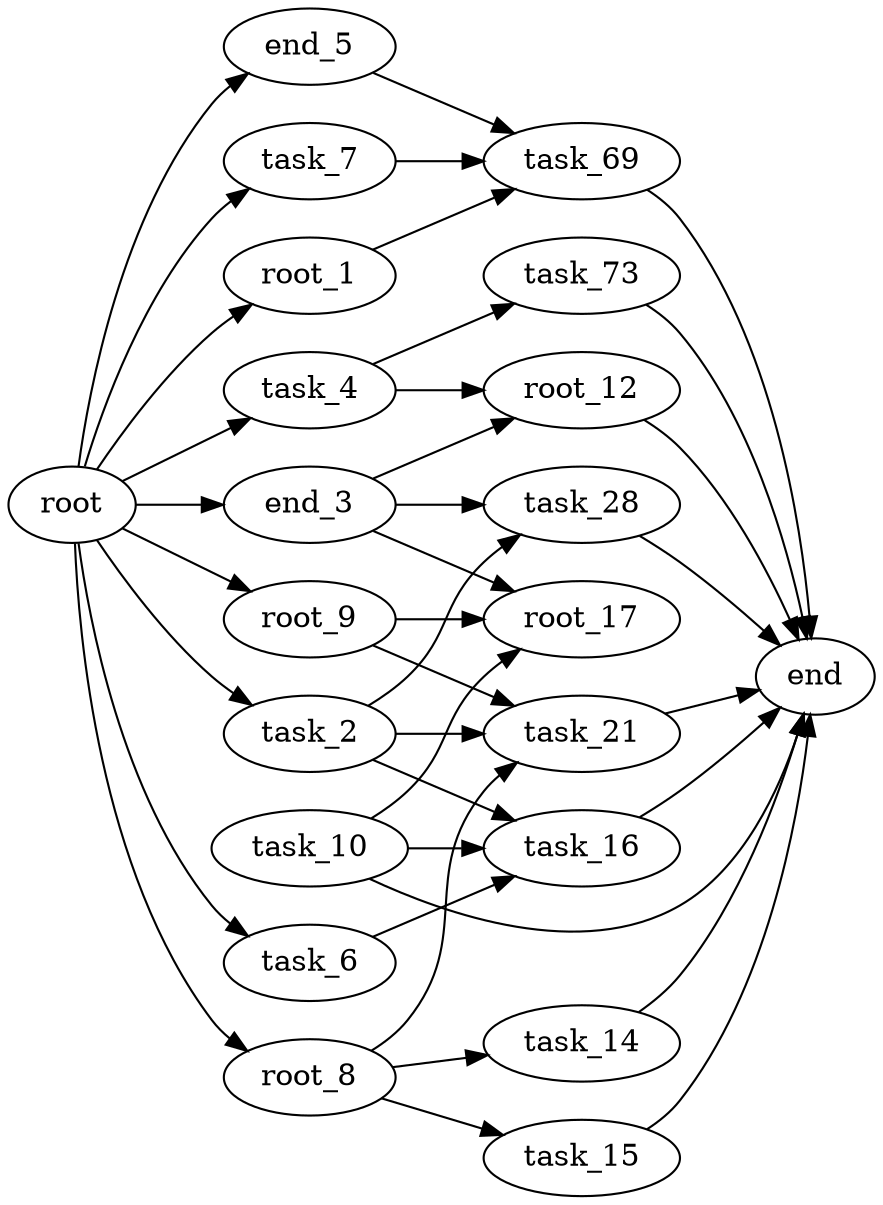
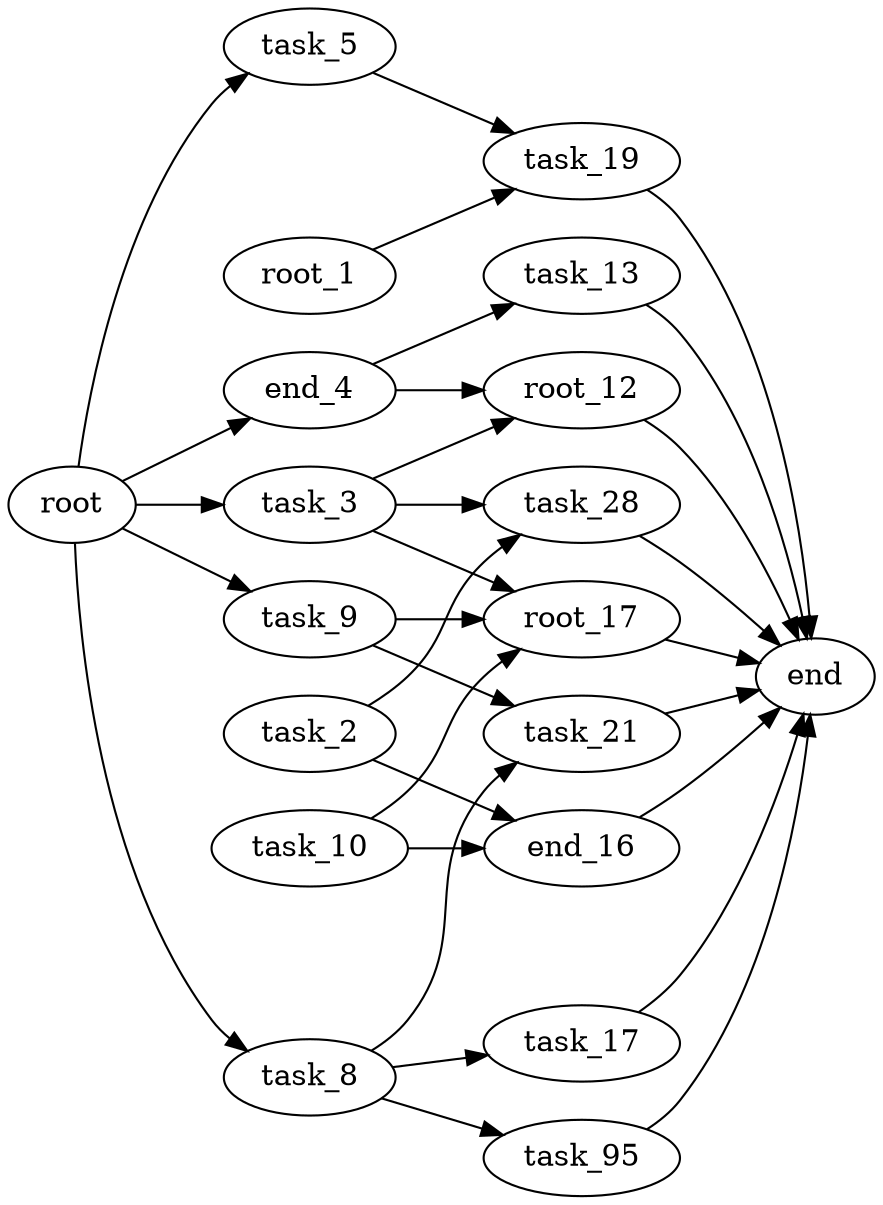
(310, 47) -> (310, 47)
(310, 161) -> none
(582, 161) -> (582, 161)
(582, 276) -> (582, 276)
(159, 387) -> none
(310, 390) -> (310, 390)
(310, 505) -> (310, 505)
(310, 619) -> (310, 619)
(159, 622) -> none
(429, 734) -> none
(582, 848) -> (582, 848)
(628, 925) -> (702, 649)
(310, 963) -> none
(582, 1043) -> (582, 1043)
(310, 1077) -> (310, 1077)
(582, 1158) -> (582, 1158)
